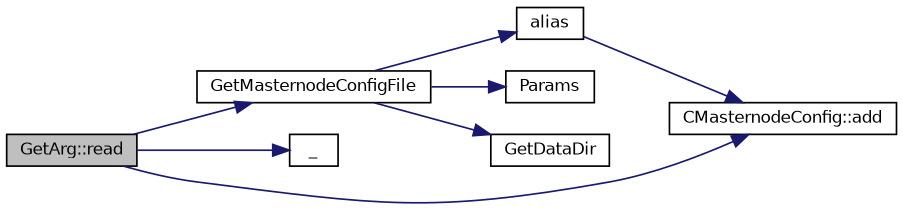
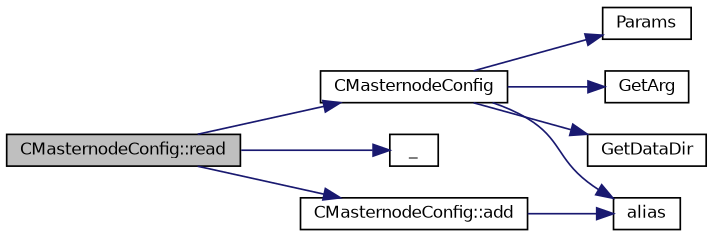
(655, 66) -> (562, 214)
(314, 87) -> (414, 87)
none -> (647, 87)
(72, 150) -> (124, 150)
